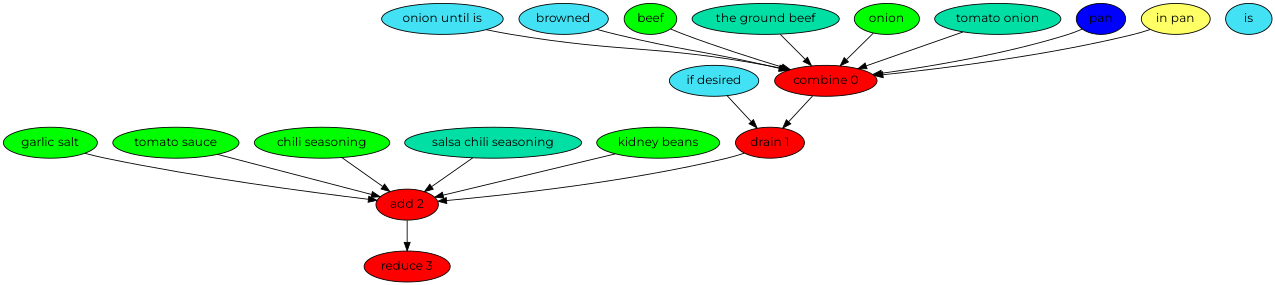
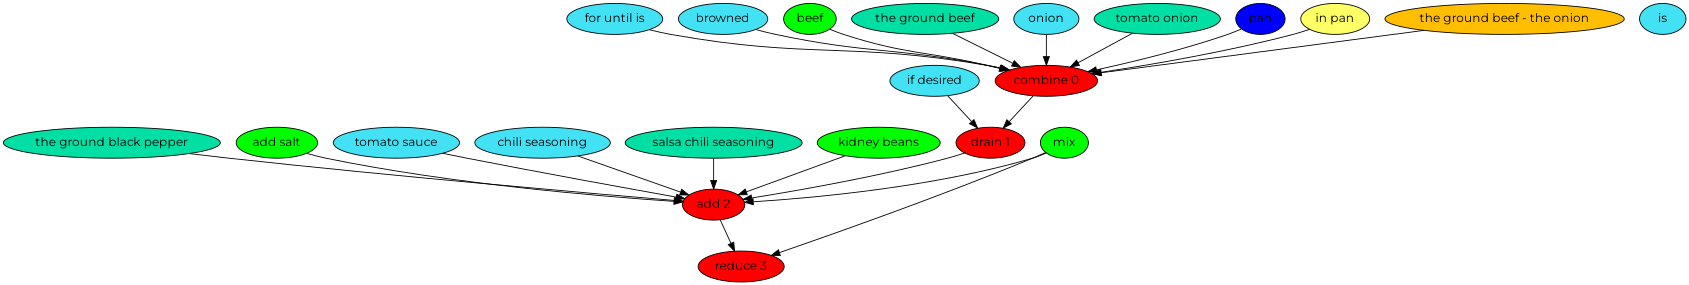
(442, 19) -> (615, 19)
(887, 19) -> (1046, 19)
none -> (1505, 19)
(50, 143) -> (277, 143)
none -> (112, 143)
(176, 143) -> (396, 143)
(322, 143) -> (543, 143)
none -> (1064, 143)
